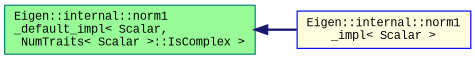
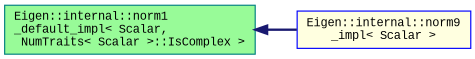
(384, 30) -> (384, 30)
